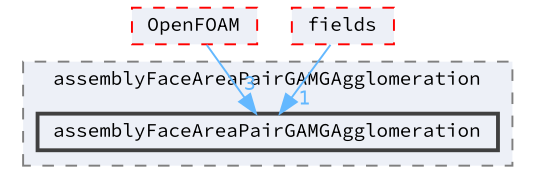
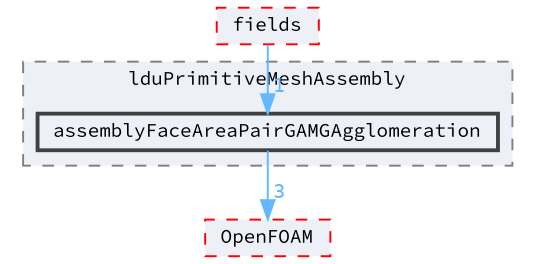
(227, 74) -> (268, 178)
(268, 80) -> (268, 80)
